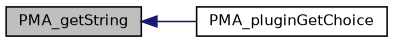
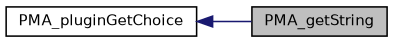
(177, 22) -> (232, 22)
